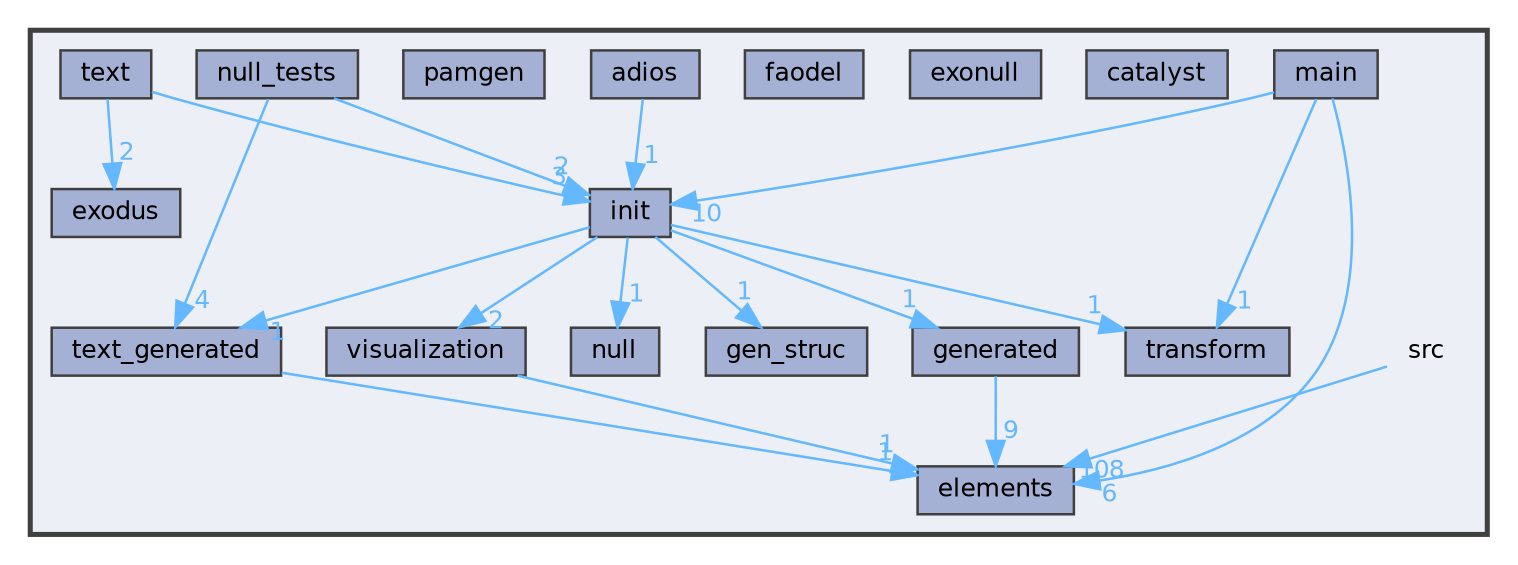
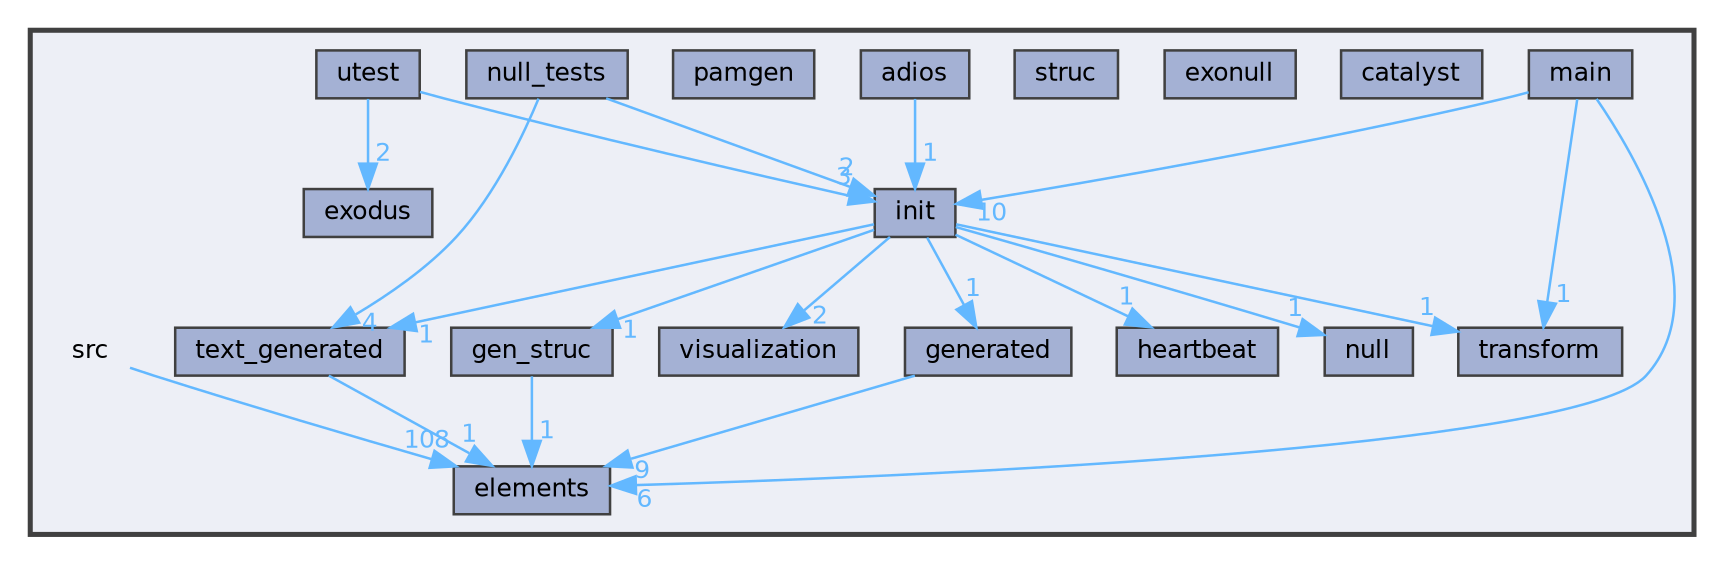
(106, 74) -> (368, 74)
(804, 74) -> (1066, 74)
none -> (1197, 352)
(705, 420) -> (532, 409)
